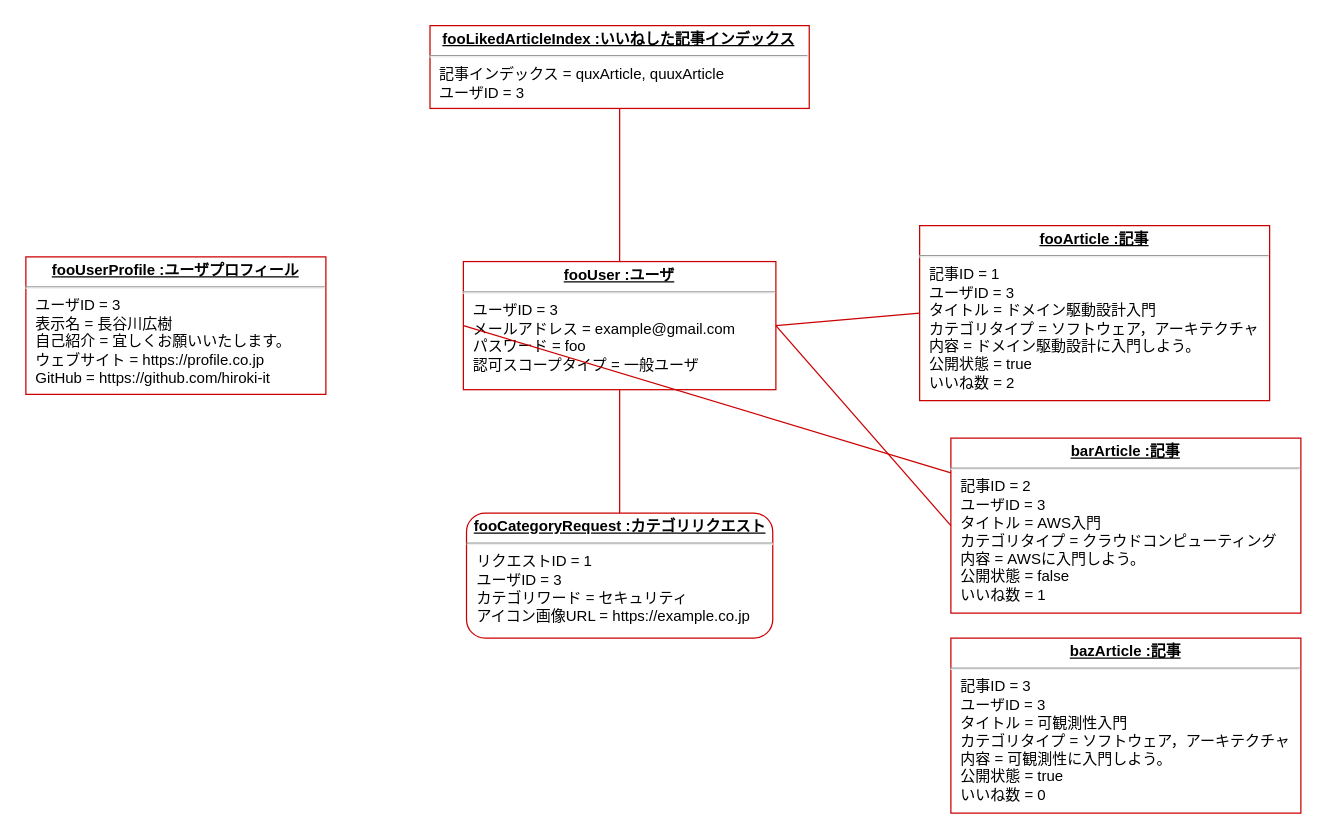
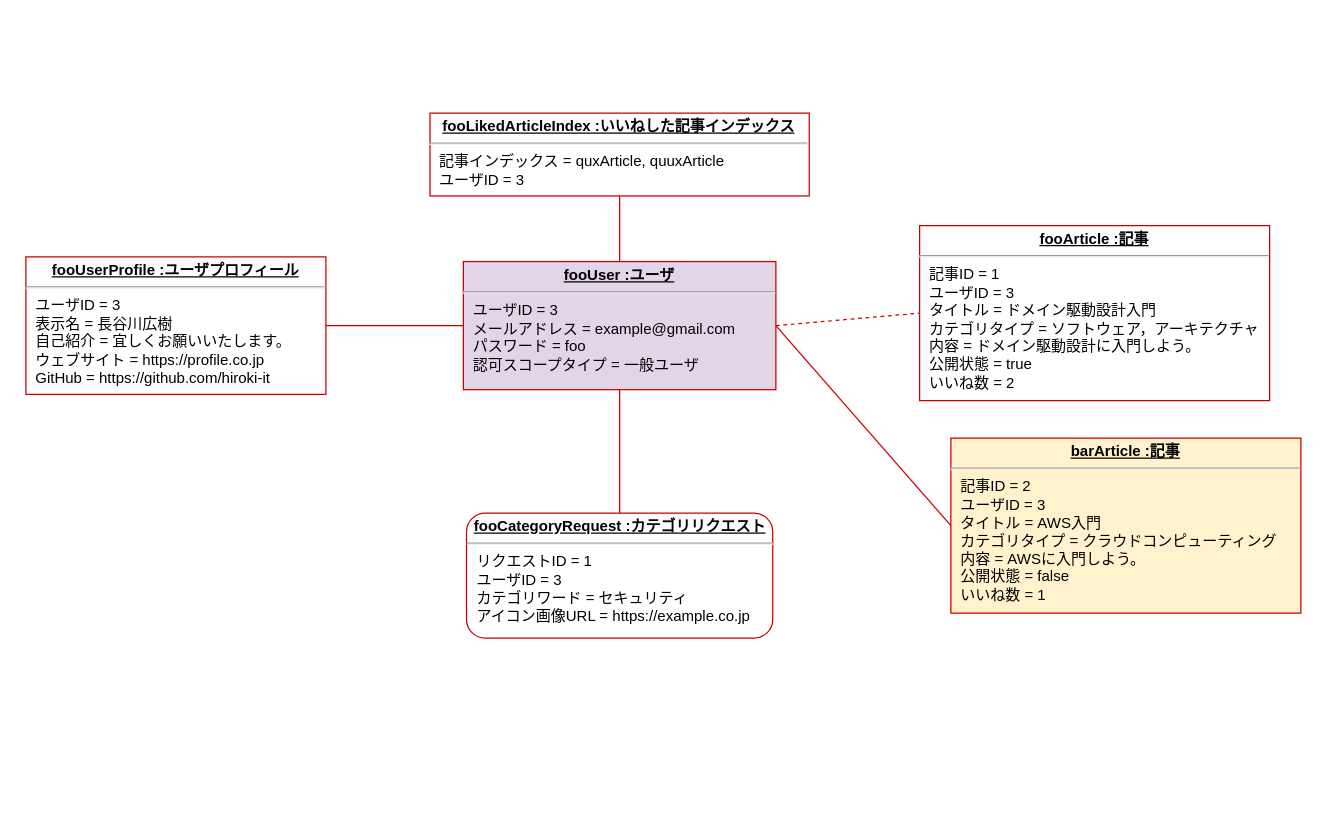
(619, 67) -> (619, 155)
(848, 319) -> (848, 319)
(619, 326) -> (619, 326)
(673, 389) -> (395, 326)
(1126, 526) -> (1126, 526)
(1126, 726) -> none
